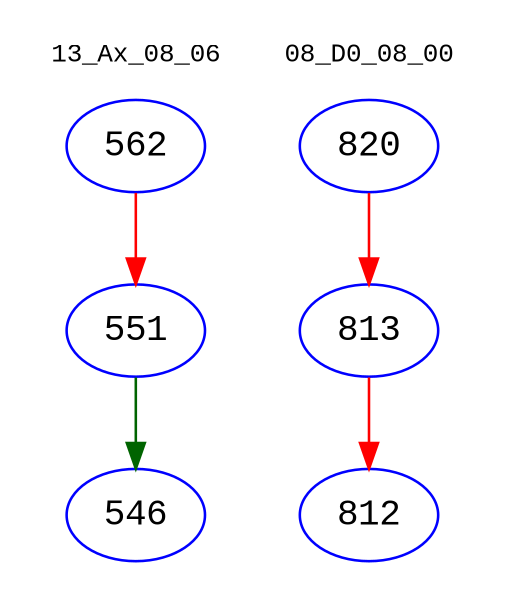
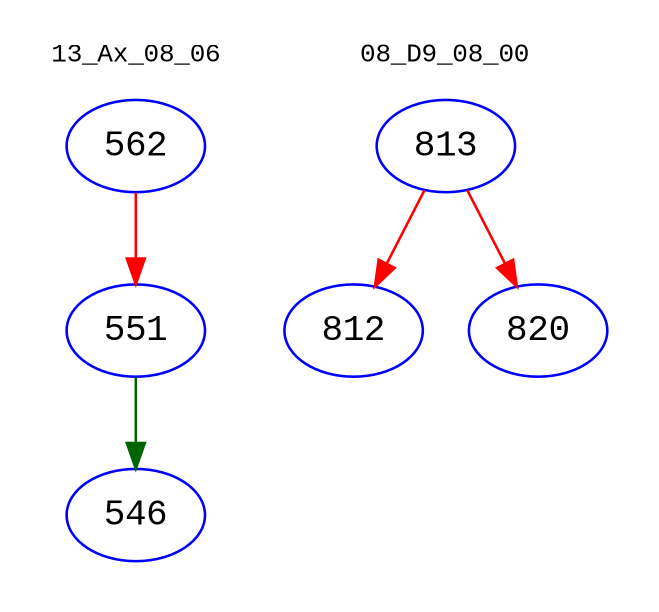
(370, 55) -> (446, 55)
(369, 226) -> (486, 227)
